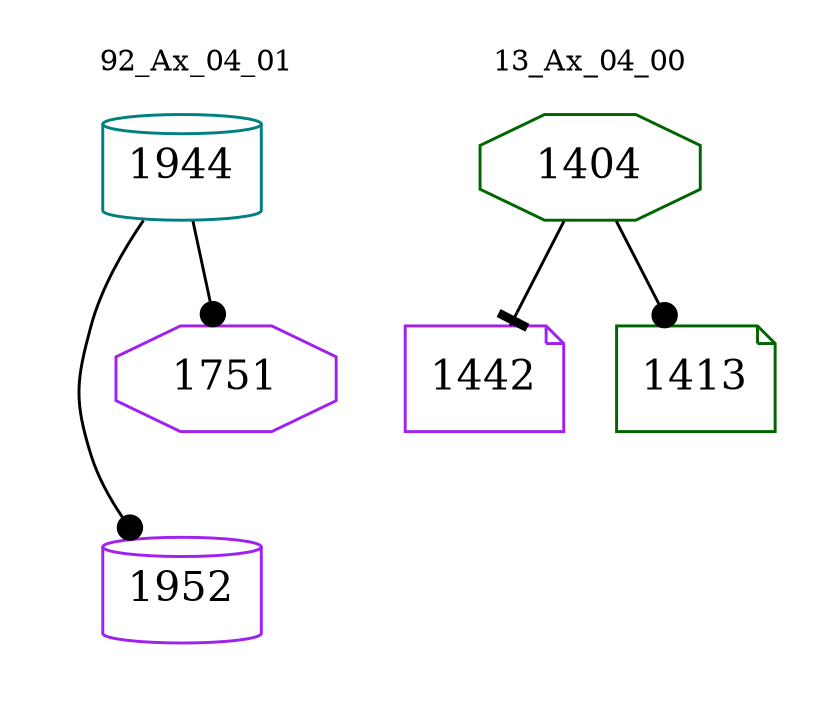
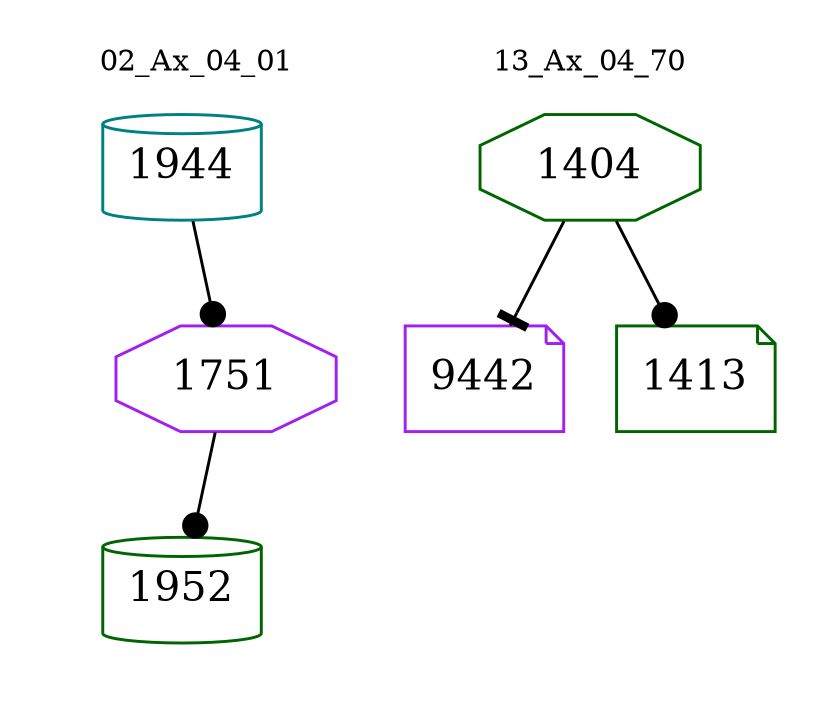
(197, 63) -> (197, 63)
(590, 63) -> (590, 63)
(82, 367) -> (207, 473)
(484, 379) -> (484, 379)
(182, 590) -> (182, 590)
